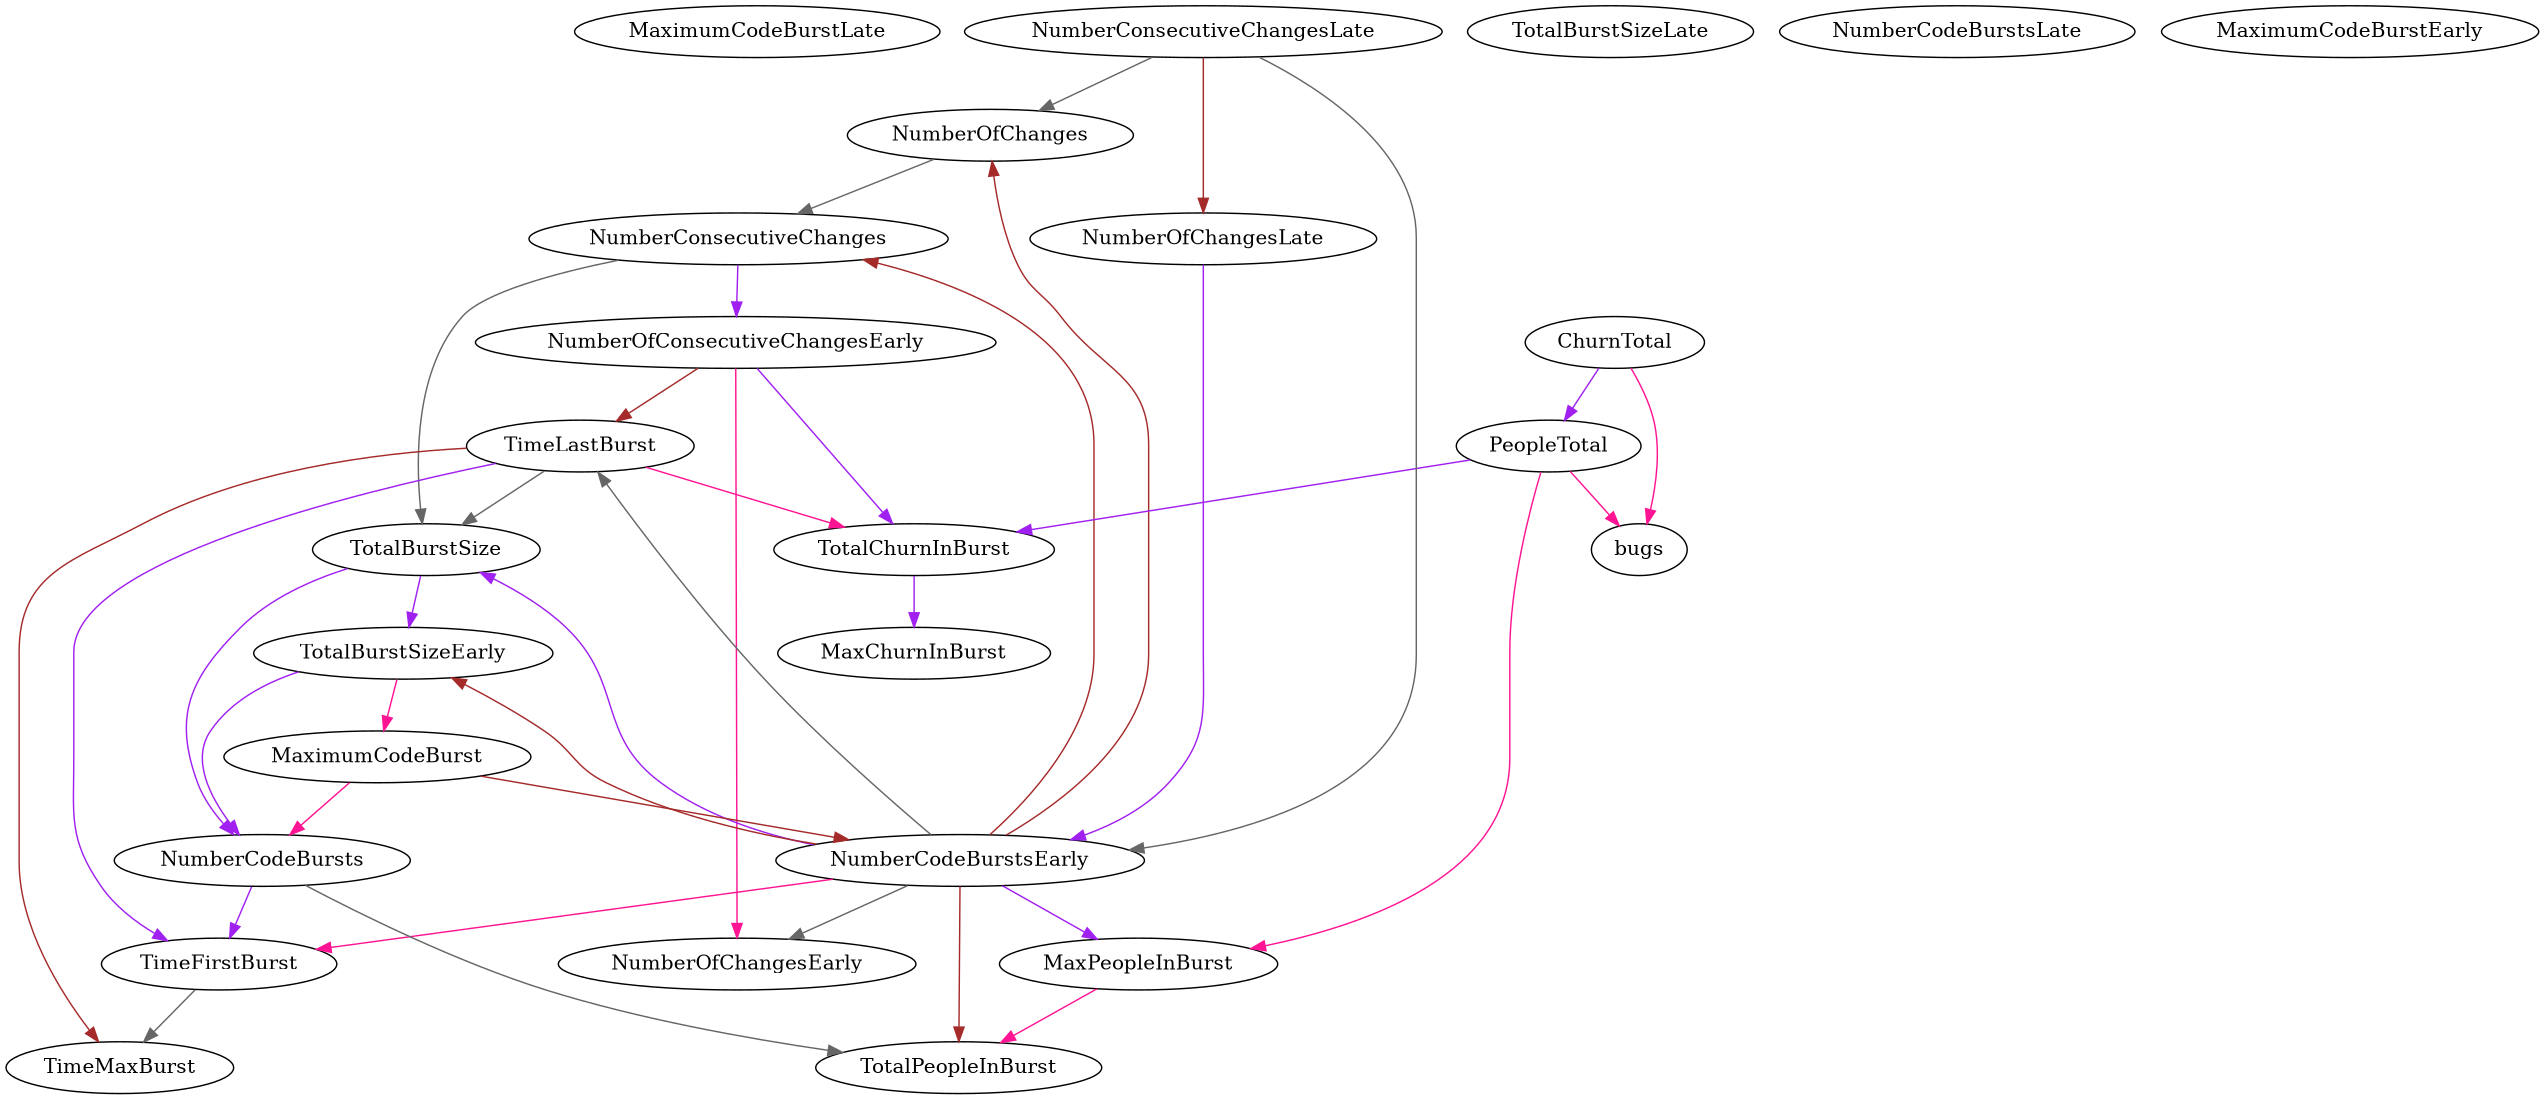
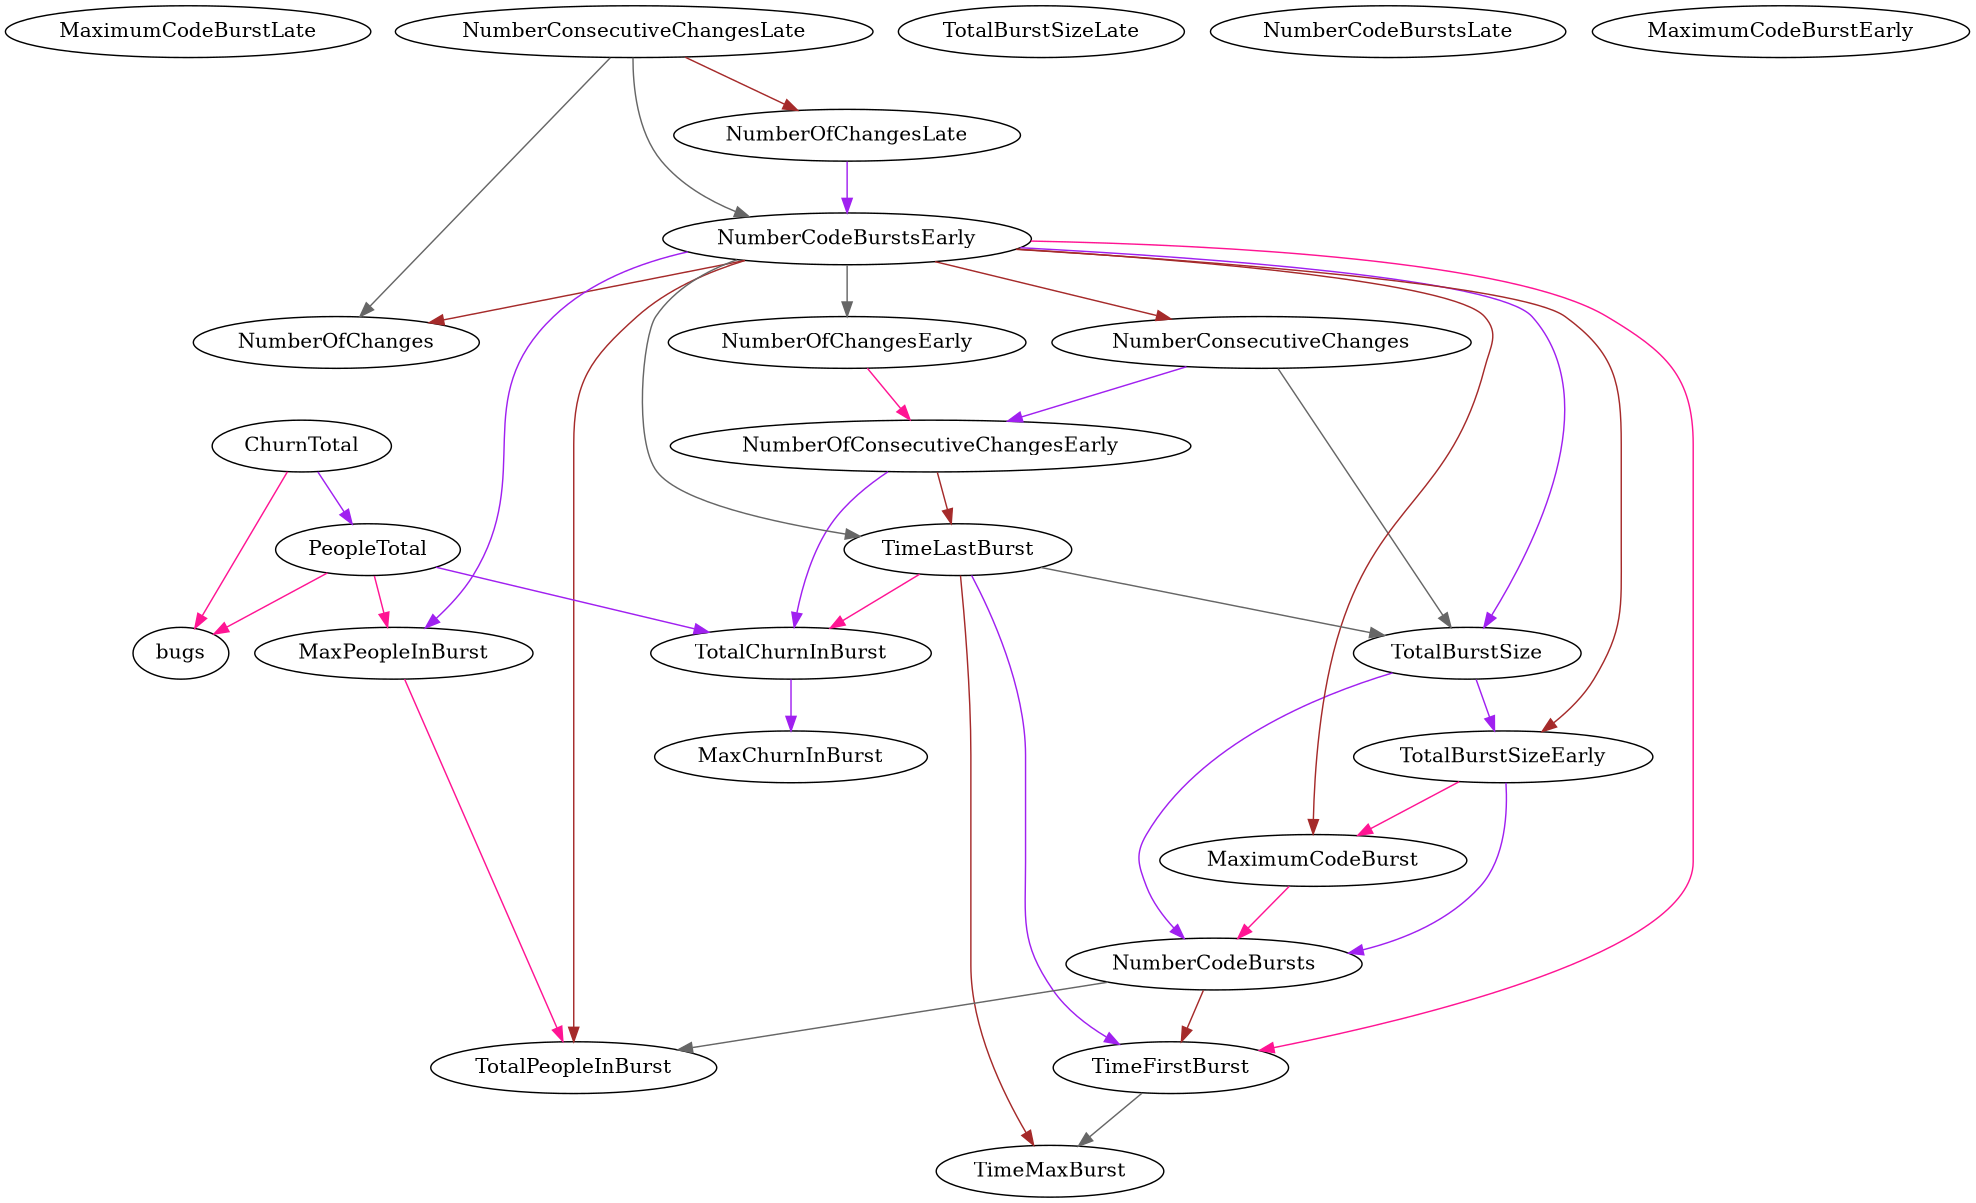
(872, 184) -> none
(736, 632) -> (884, 388)
(622, 801) -> (1490, 351)
(244, 906) -> (1195, 1009)
